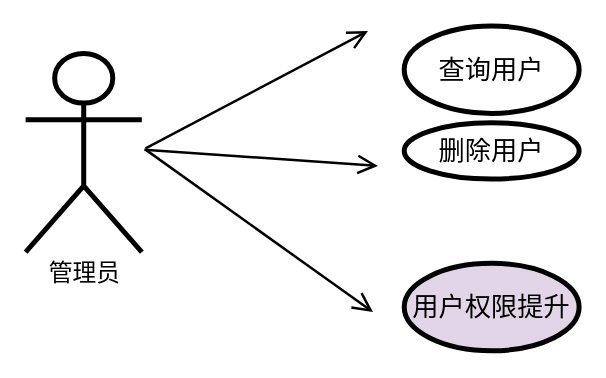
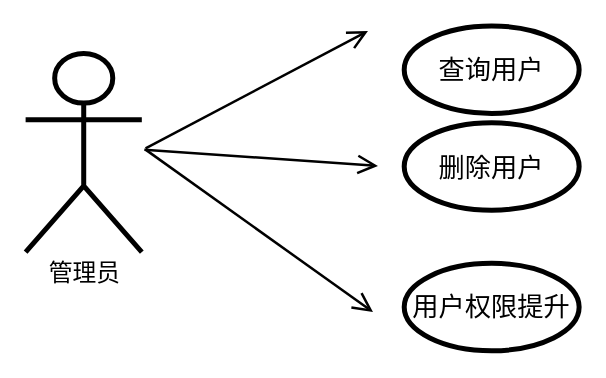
(492, 151) -> (492, 166)
(492, 307) -> (492, 307)
